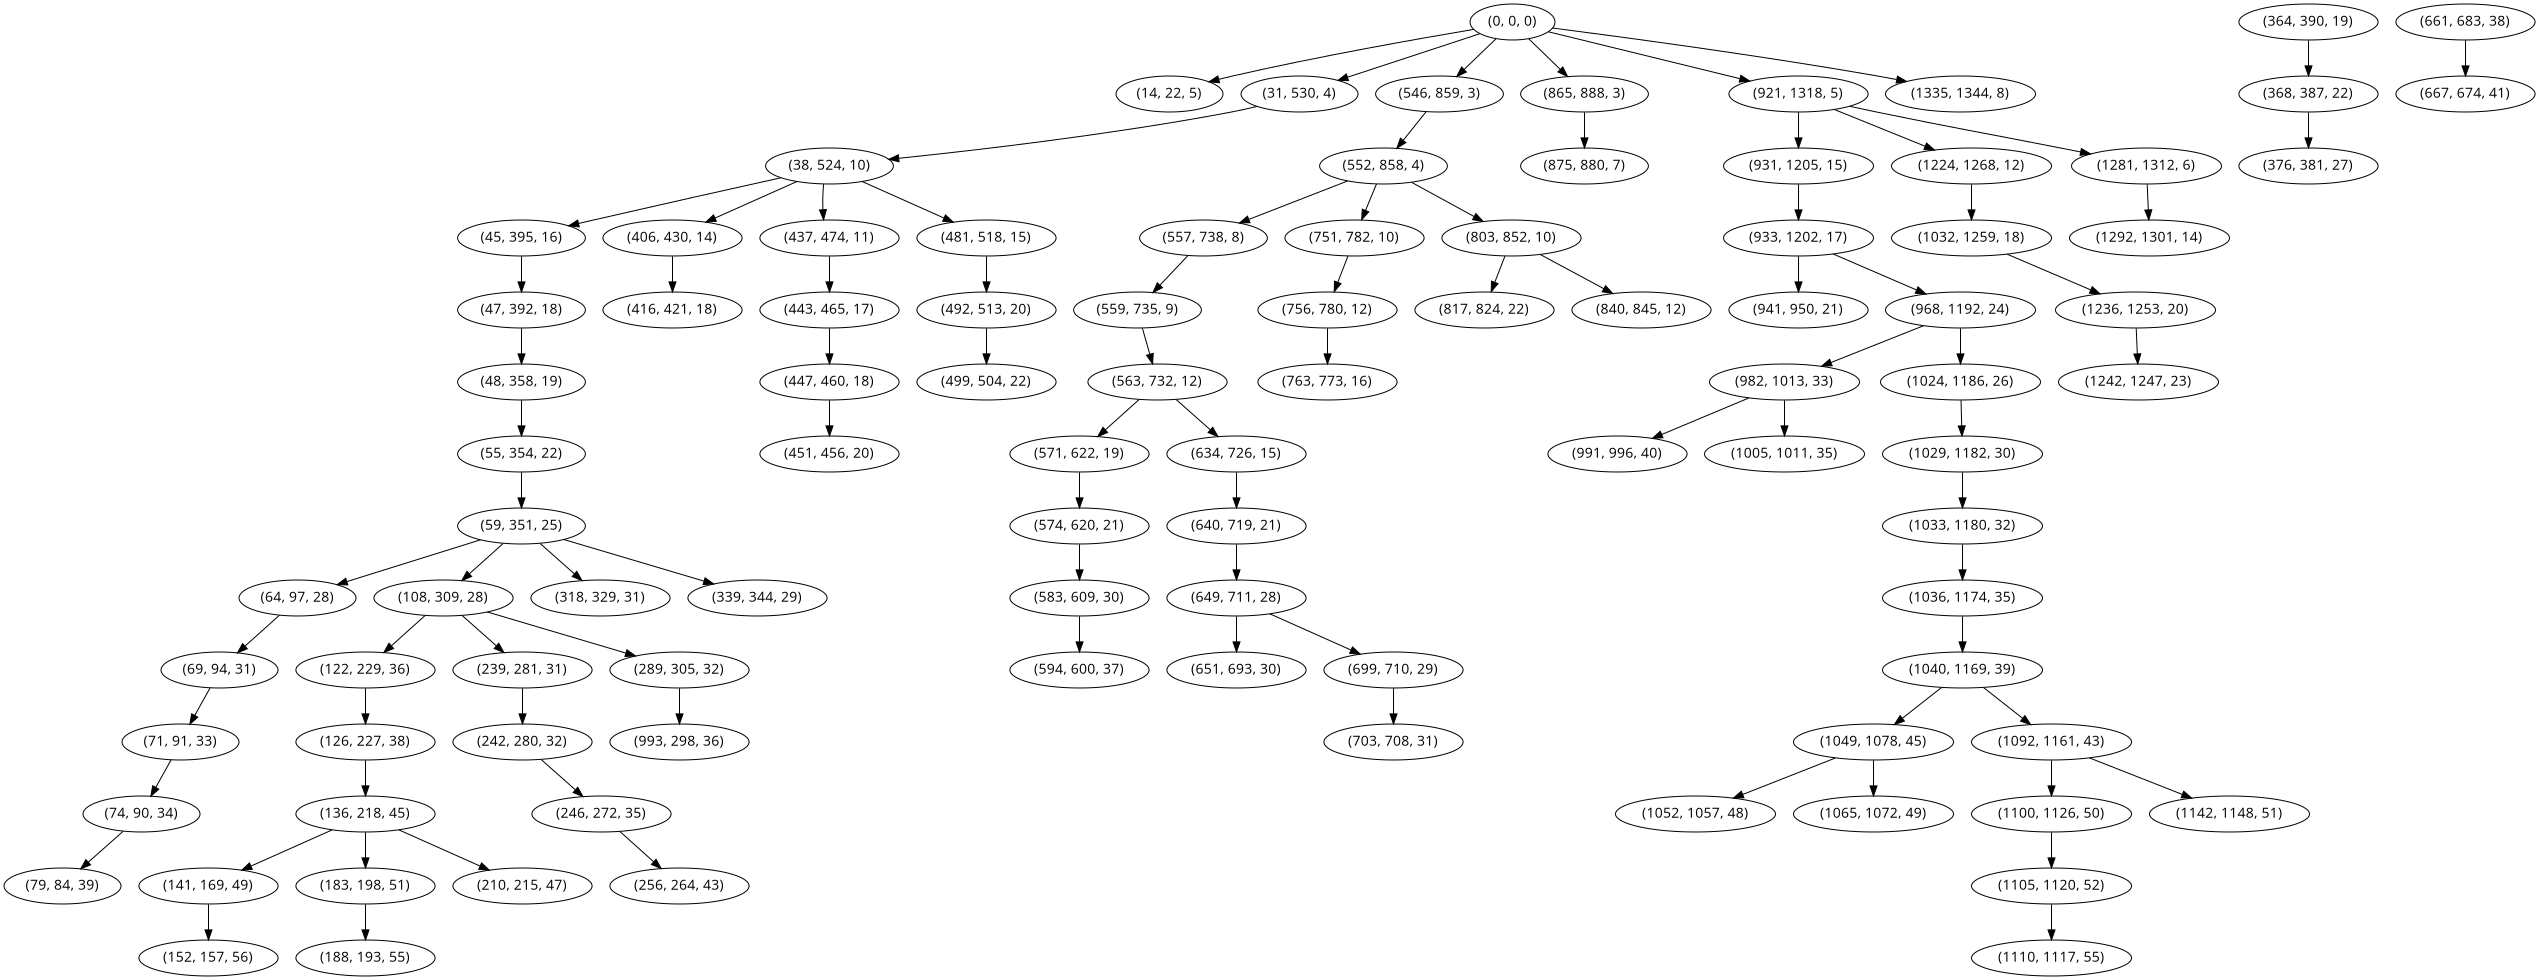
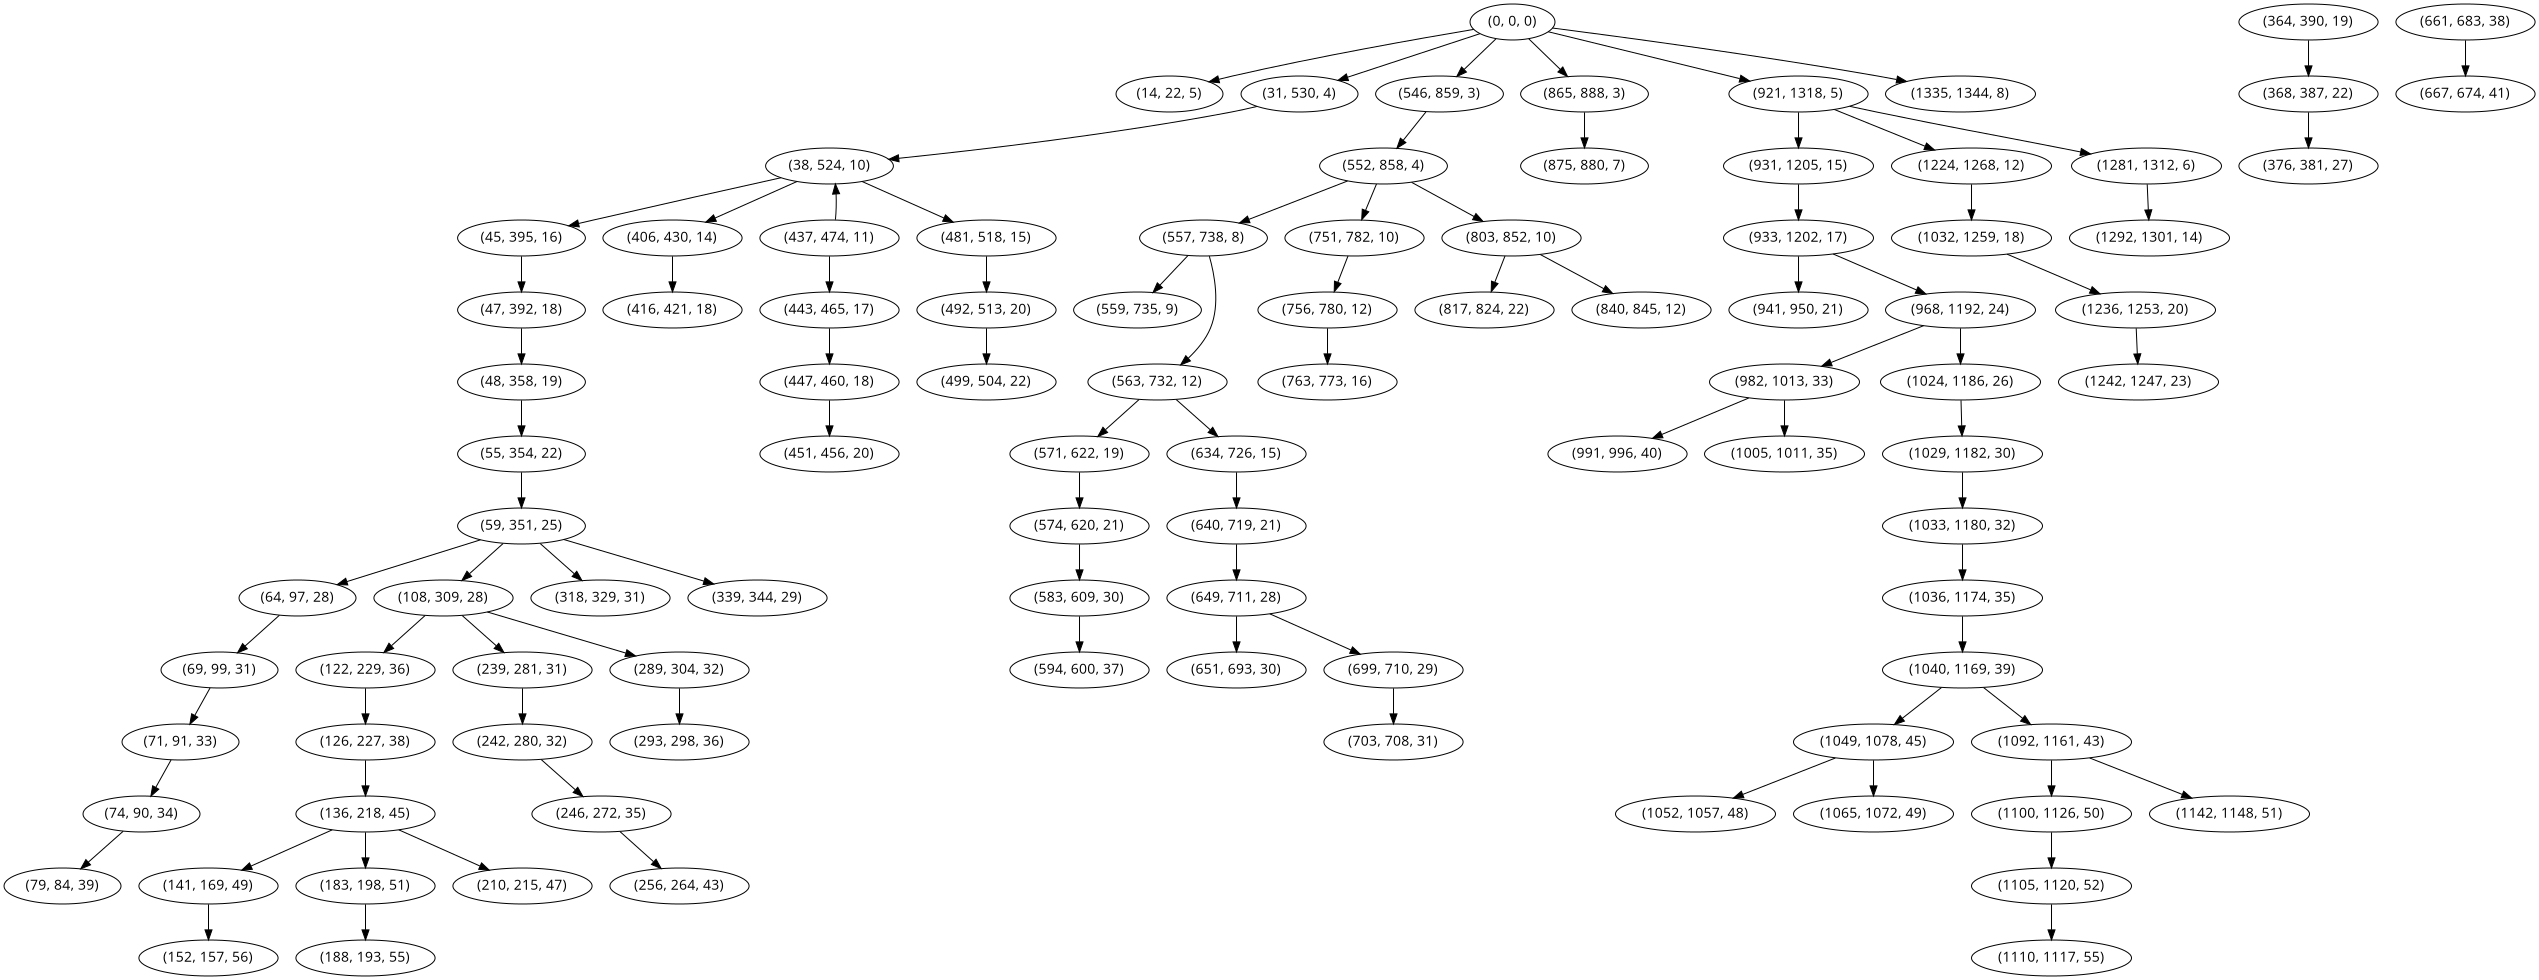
(823, 197) -> (836, 207)
(1146, 341) -> (1215, 311)
(220, 670) -> (220, 670)
(680, 670) -> (680, 670)
(680, 742) -> (680, 742)
